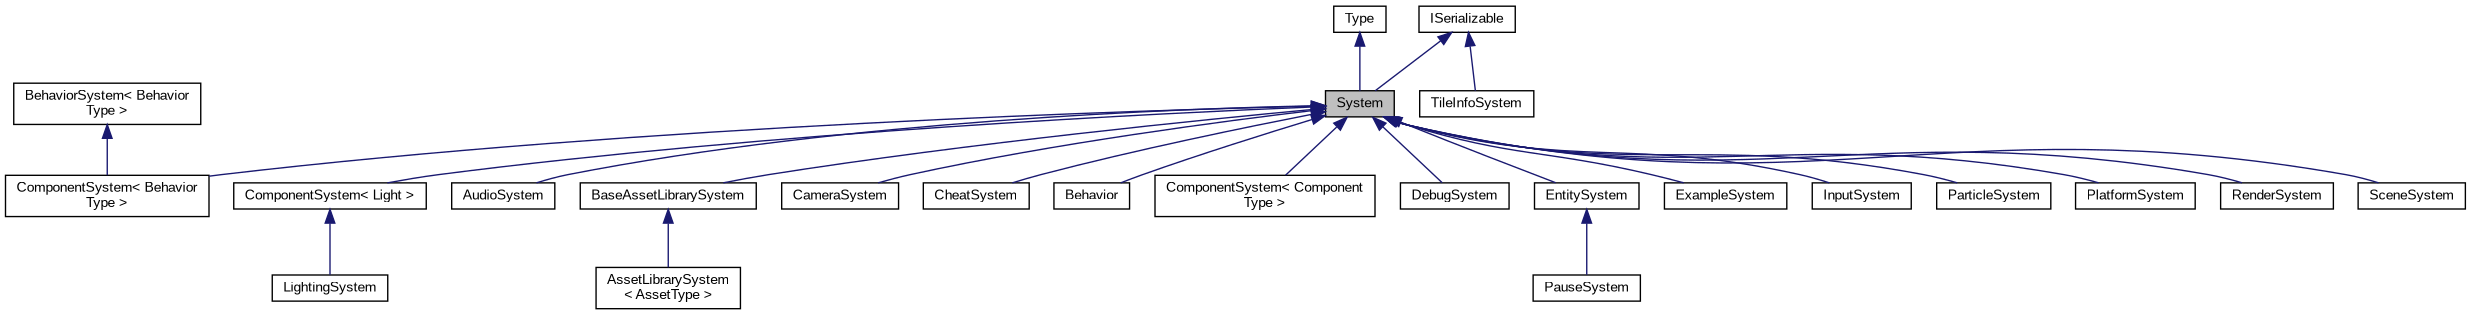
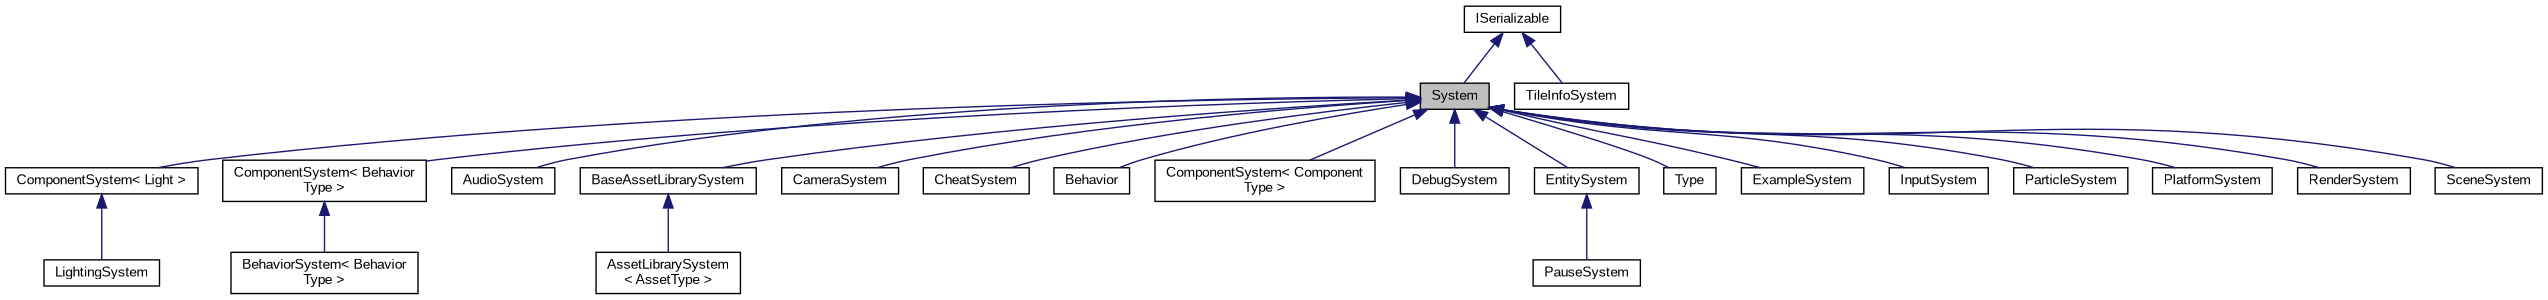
(1360, 69) -> (1587, 137)
(107, 157) -> (324, 234)
